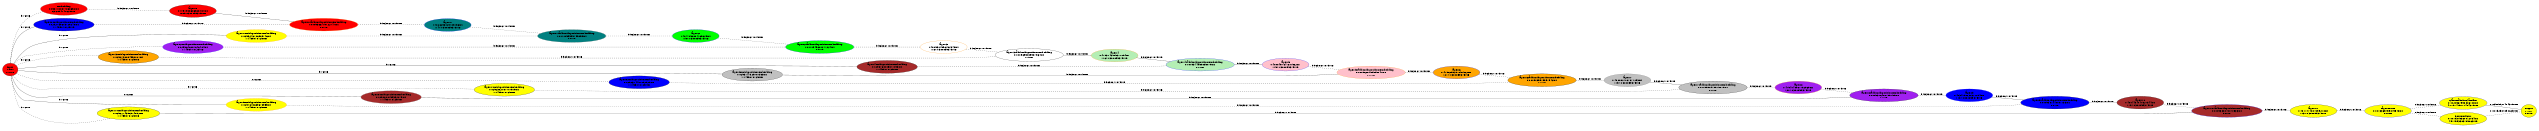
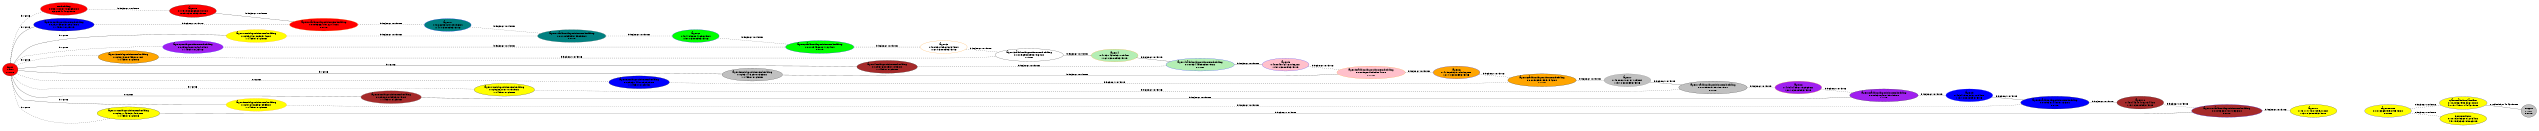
(2351, 111) -> none
(2529, 111) -> (2529, 111)
(2503, 114) -> none
